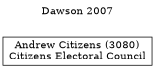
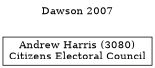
(78, 51) -> (78, 51)
